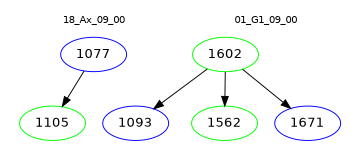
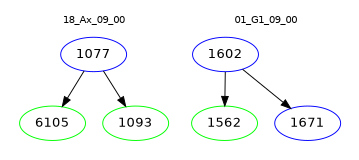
(226, 54) -> (226, 54)
(190, 82) -> (112, 85)
(53, 123) -> (53, 123)
(136, 123) -> (136, 123)
